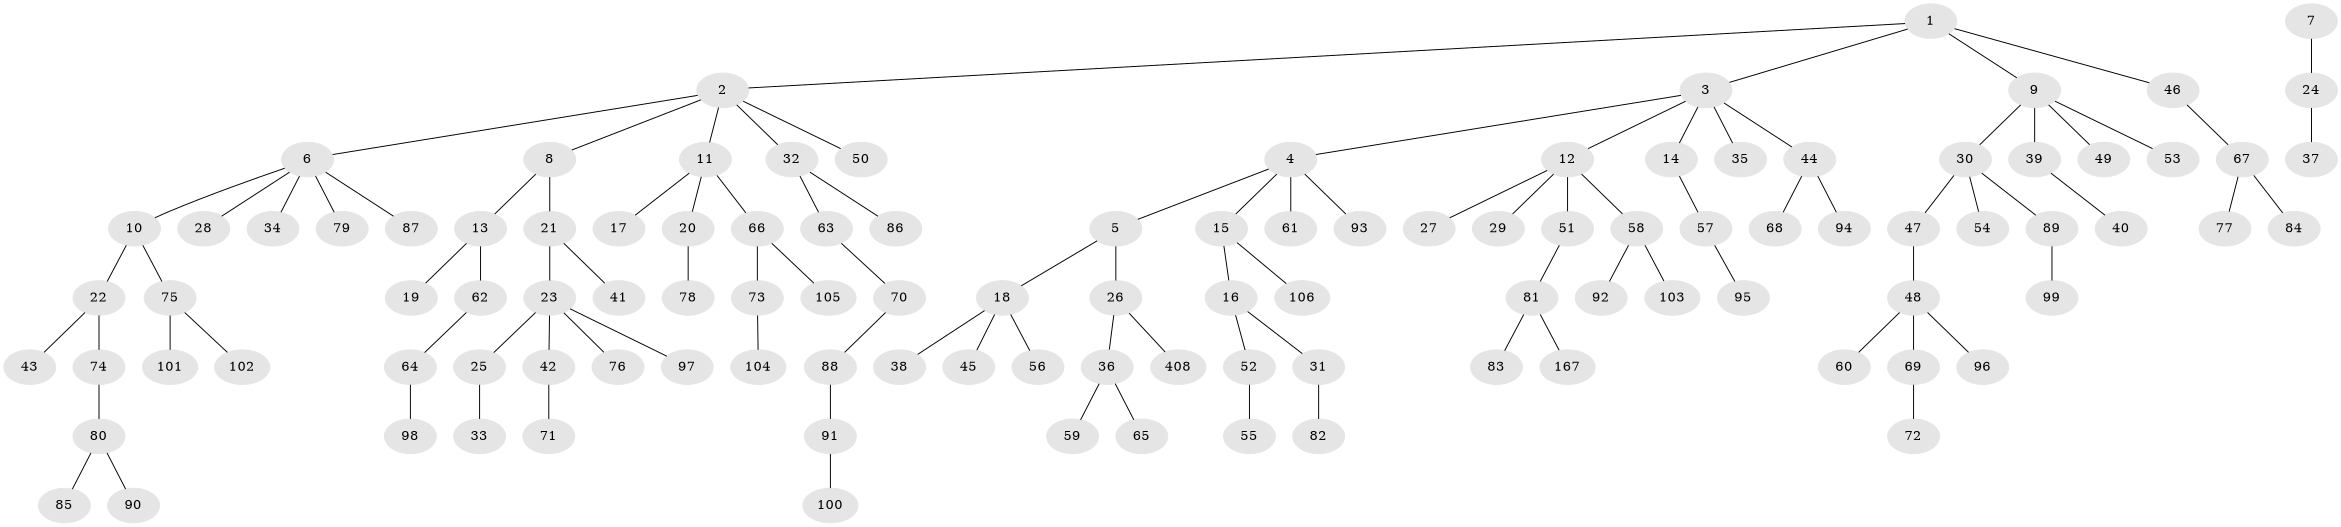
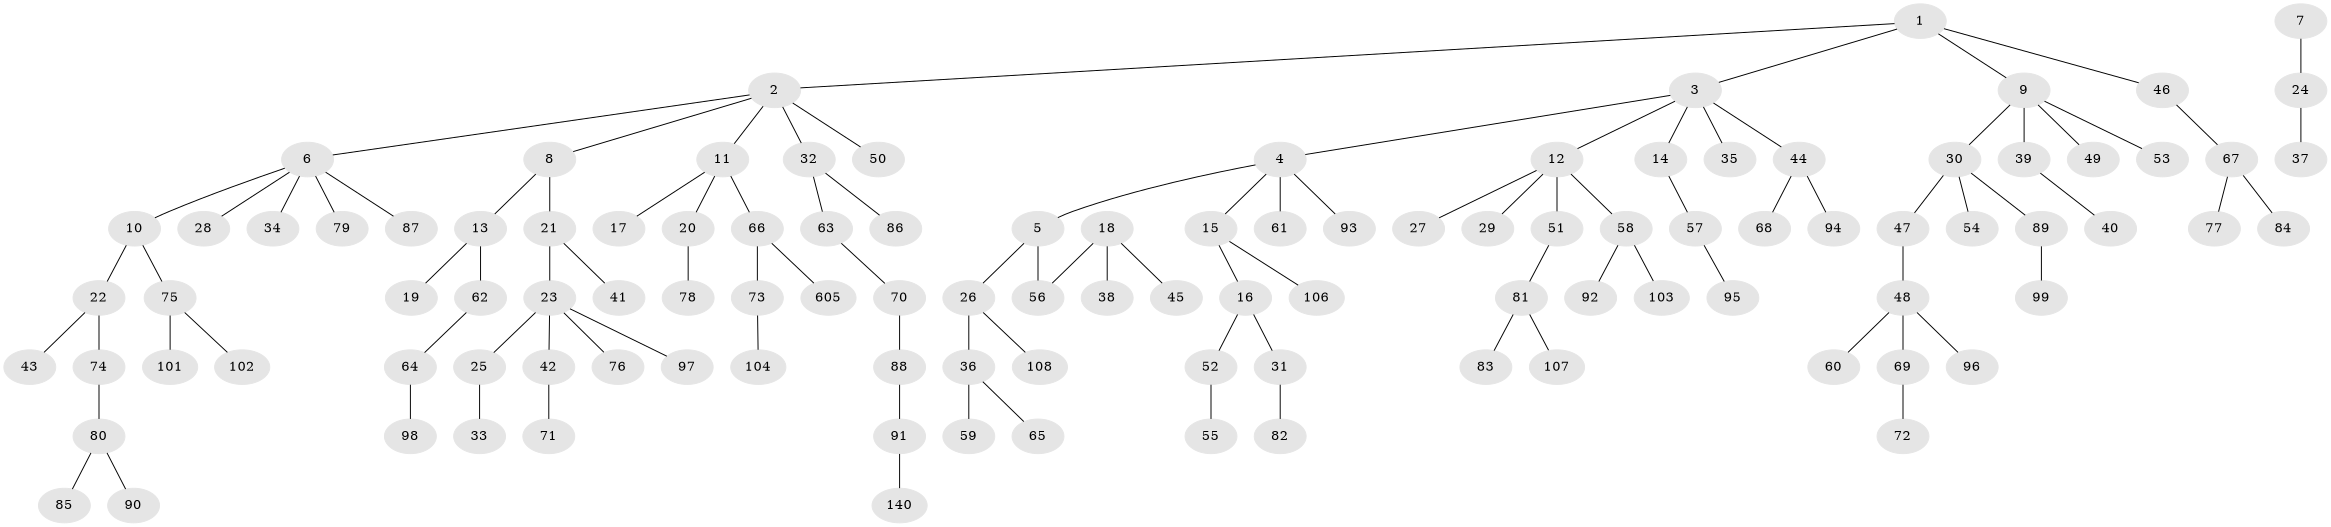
(1059, 263) -> (1038, 263)
(828, 298) -> (828, 298)
(1178, 367) -> (1040, 367)
(1568, 367) -> (1557, 367)
(830, 506) -> (900, 506)
